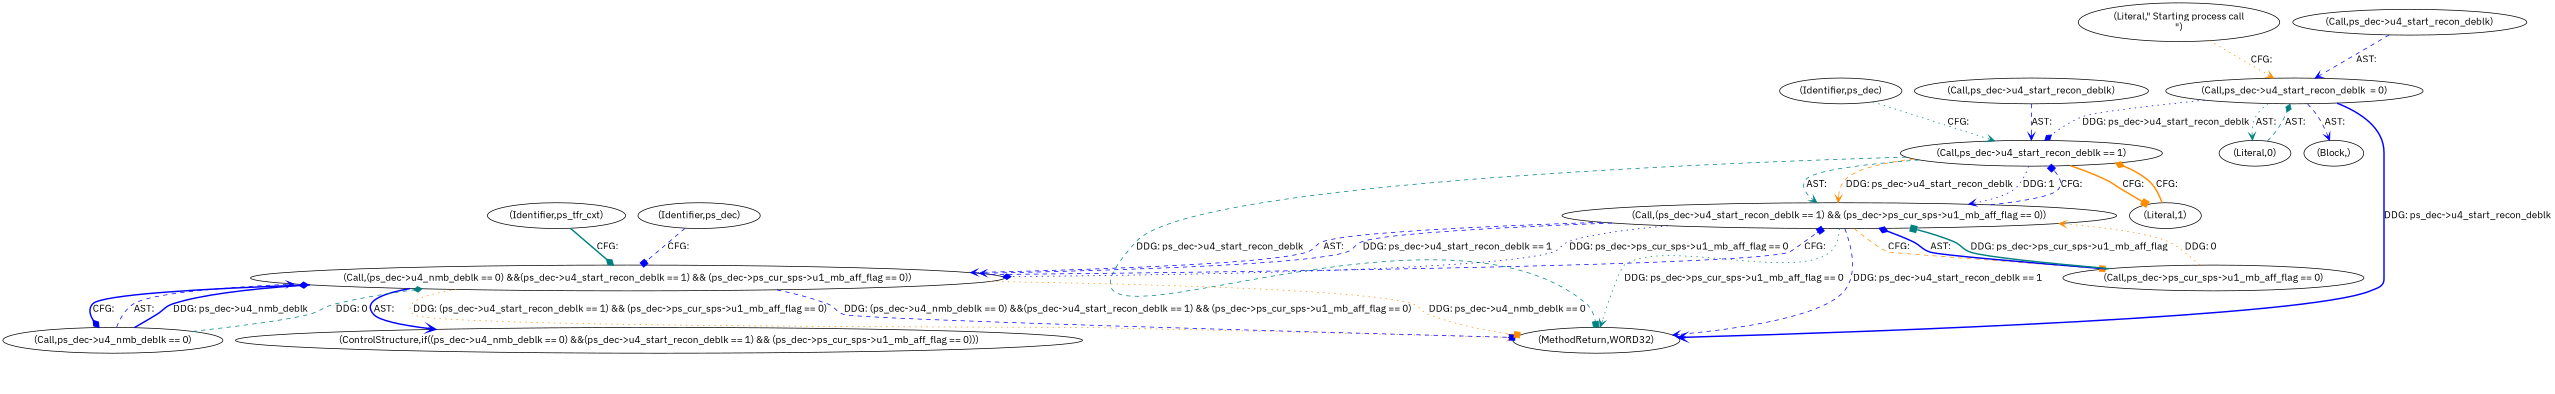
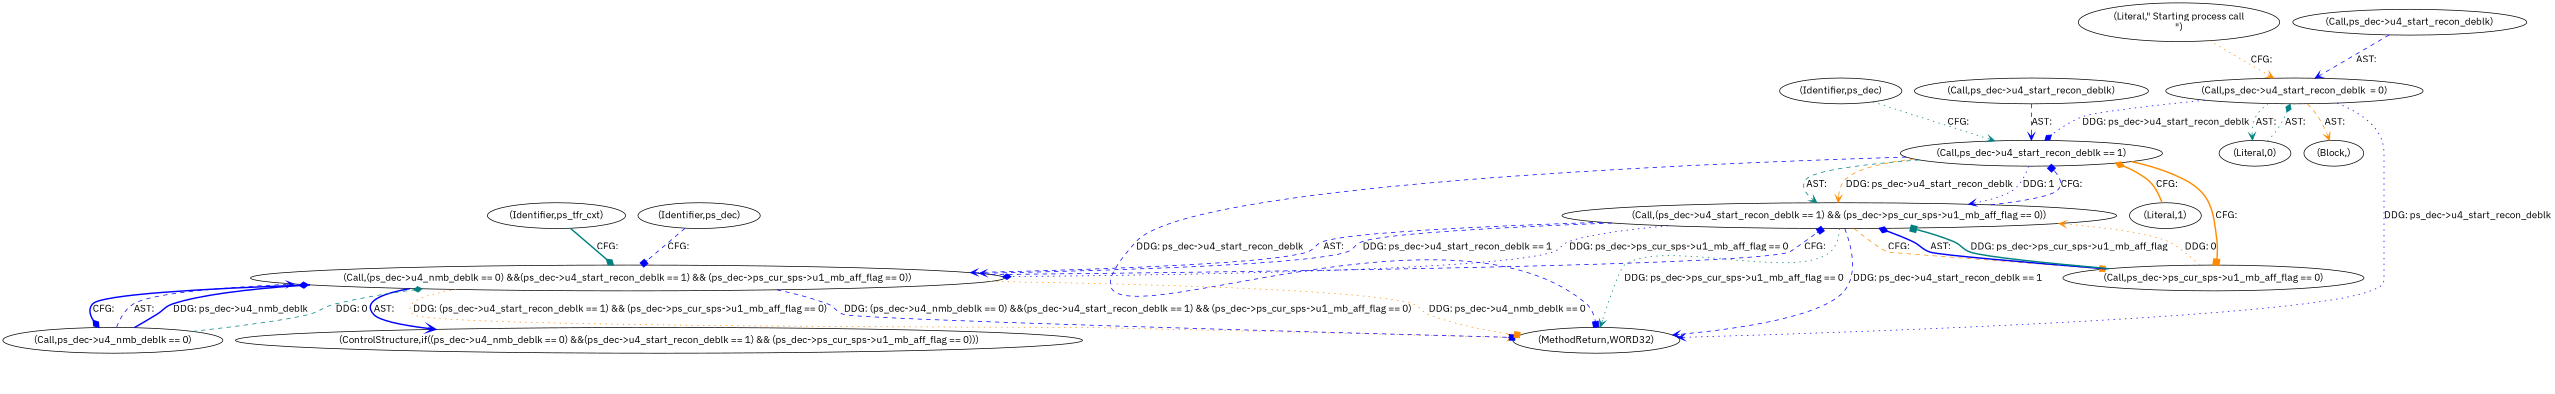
(2319, 118) -> (2319, 118)
(2279, 128) -> (2279, 128)
(2107, 180) -> (2198, 189)
(1240, 207) -> (1240, 207)
(2138, 318) -> (2138, 318)
